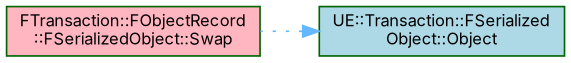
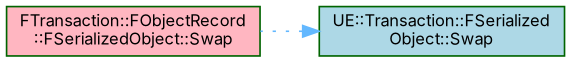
(442, 31) -> (442, 31)
